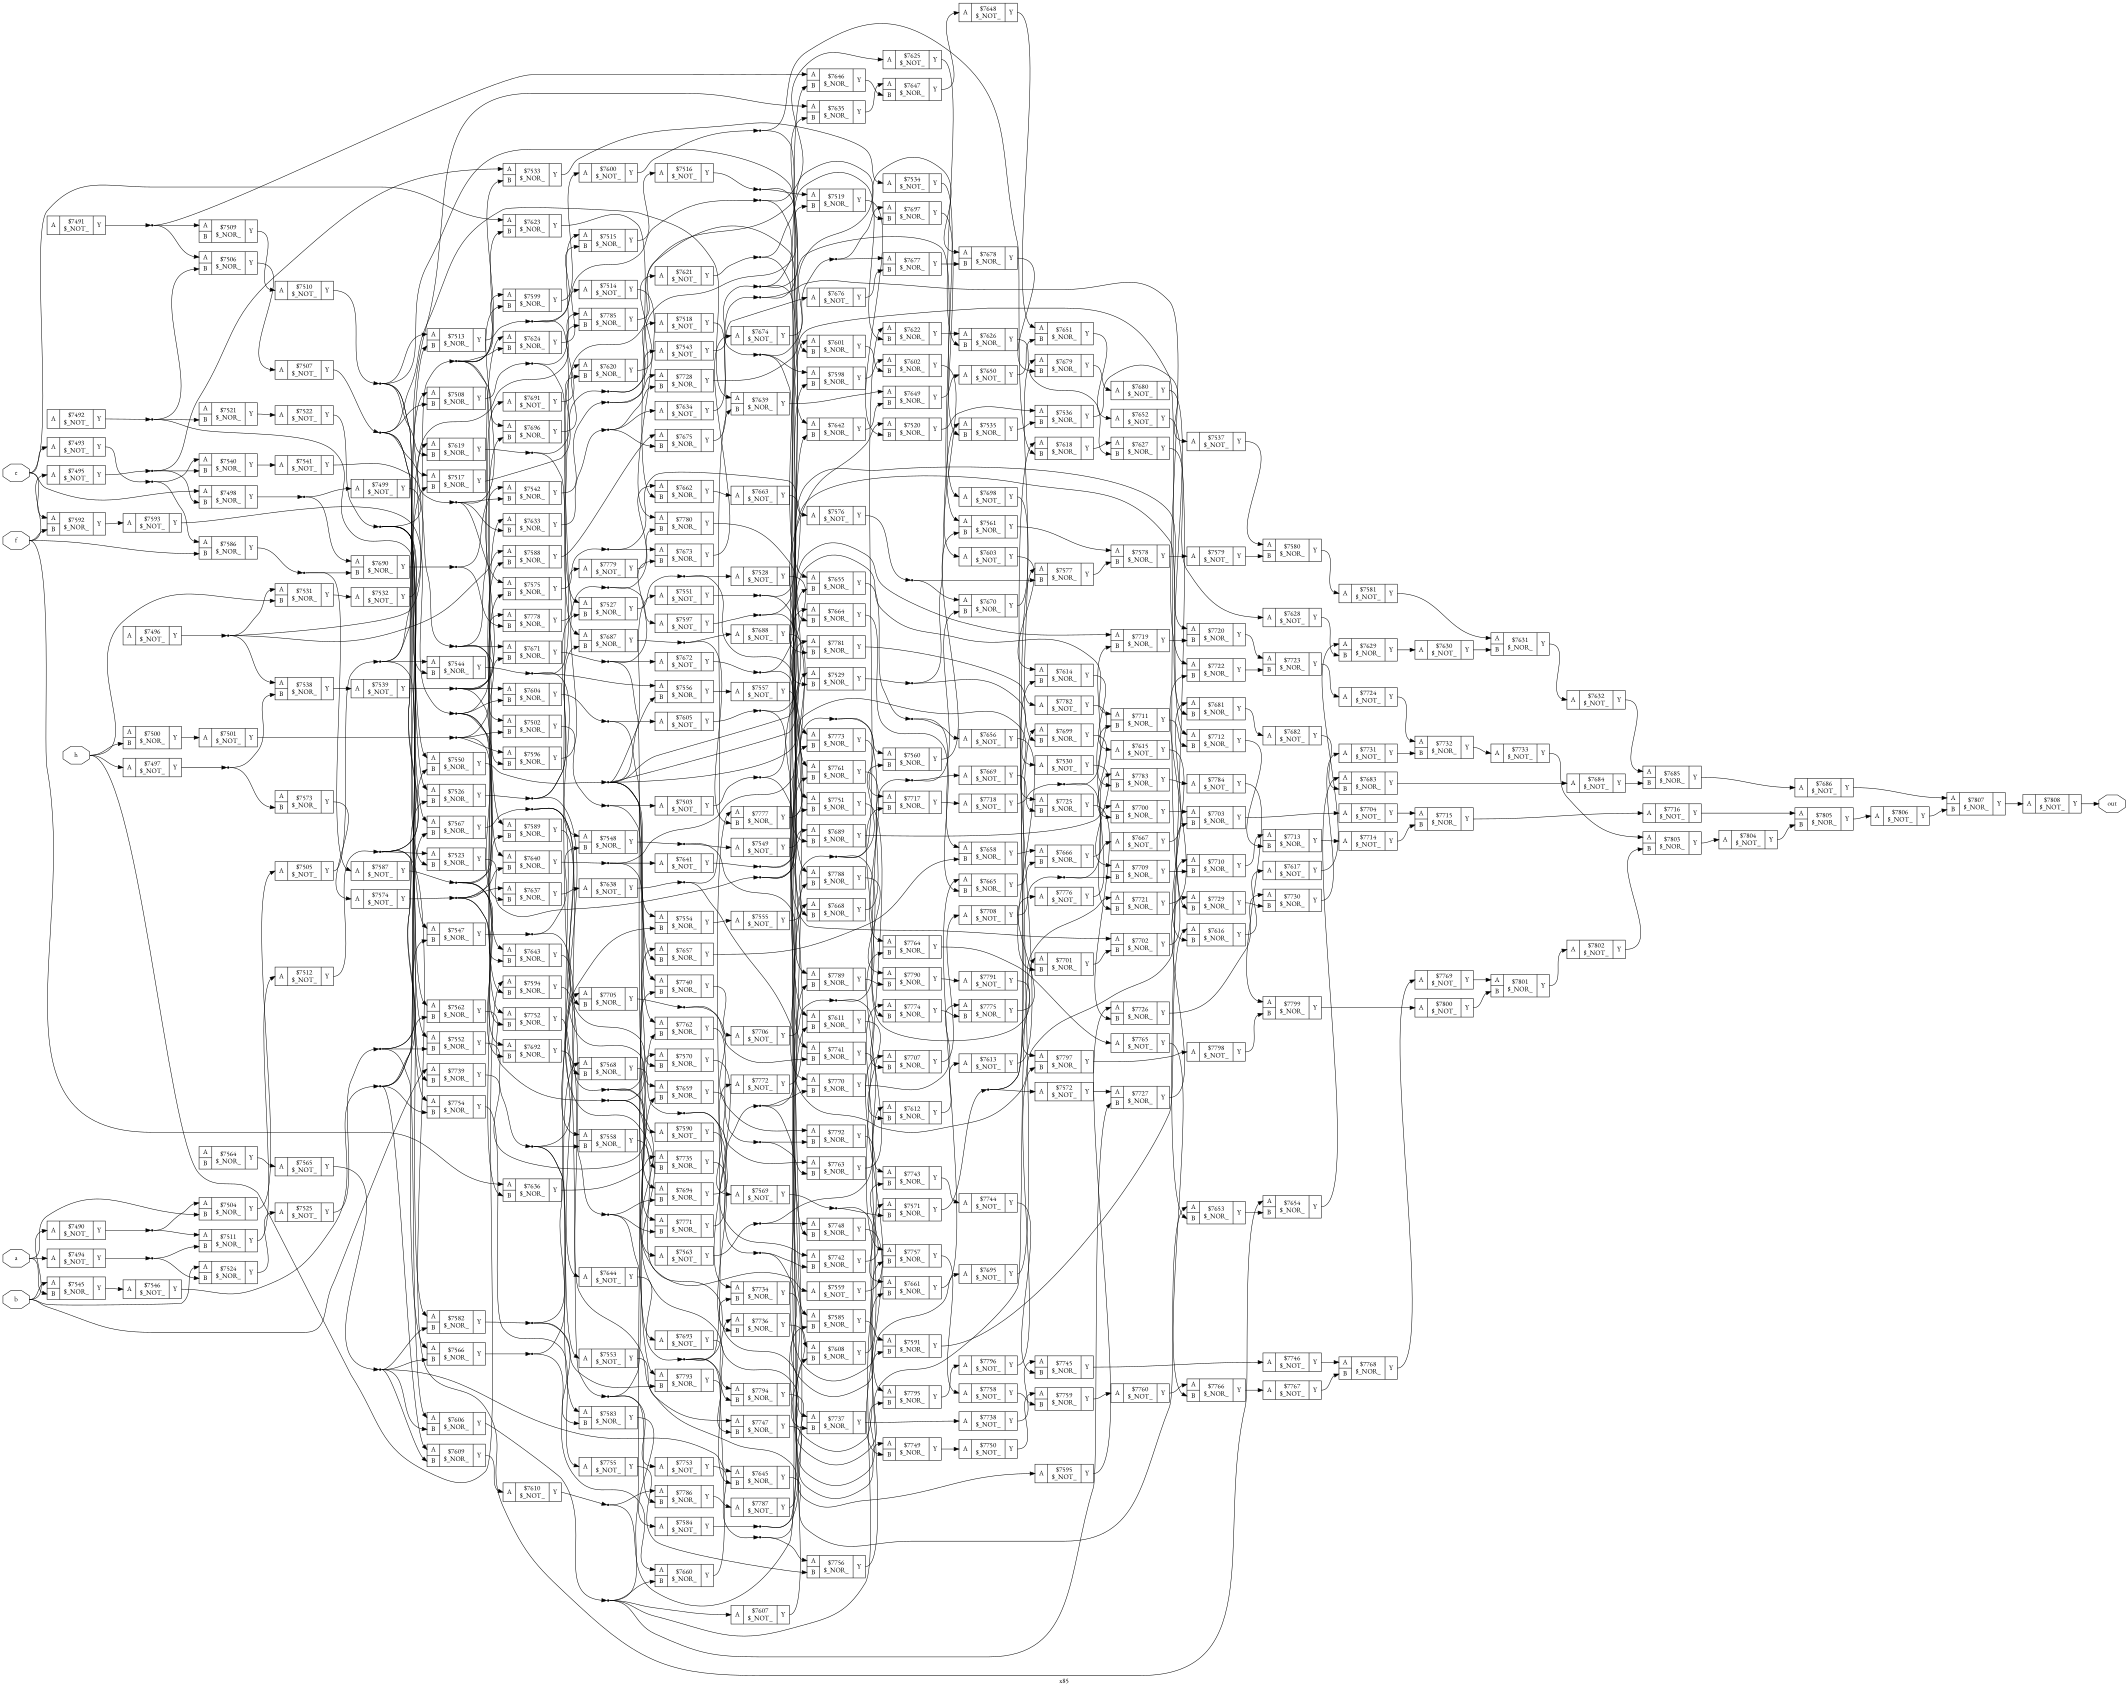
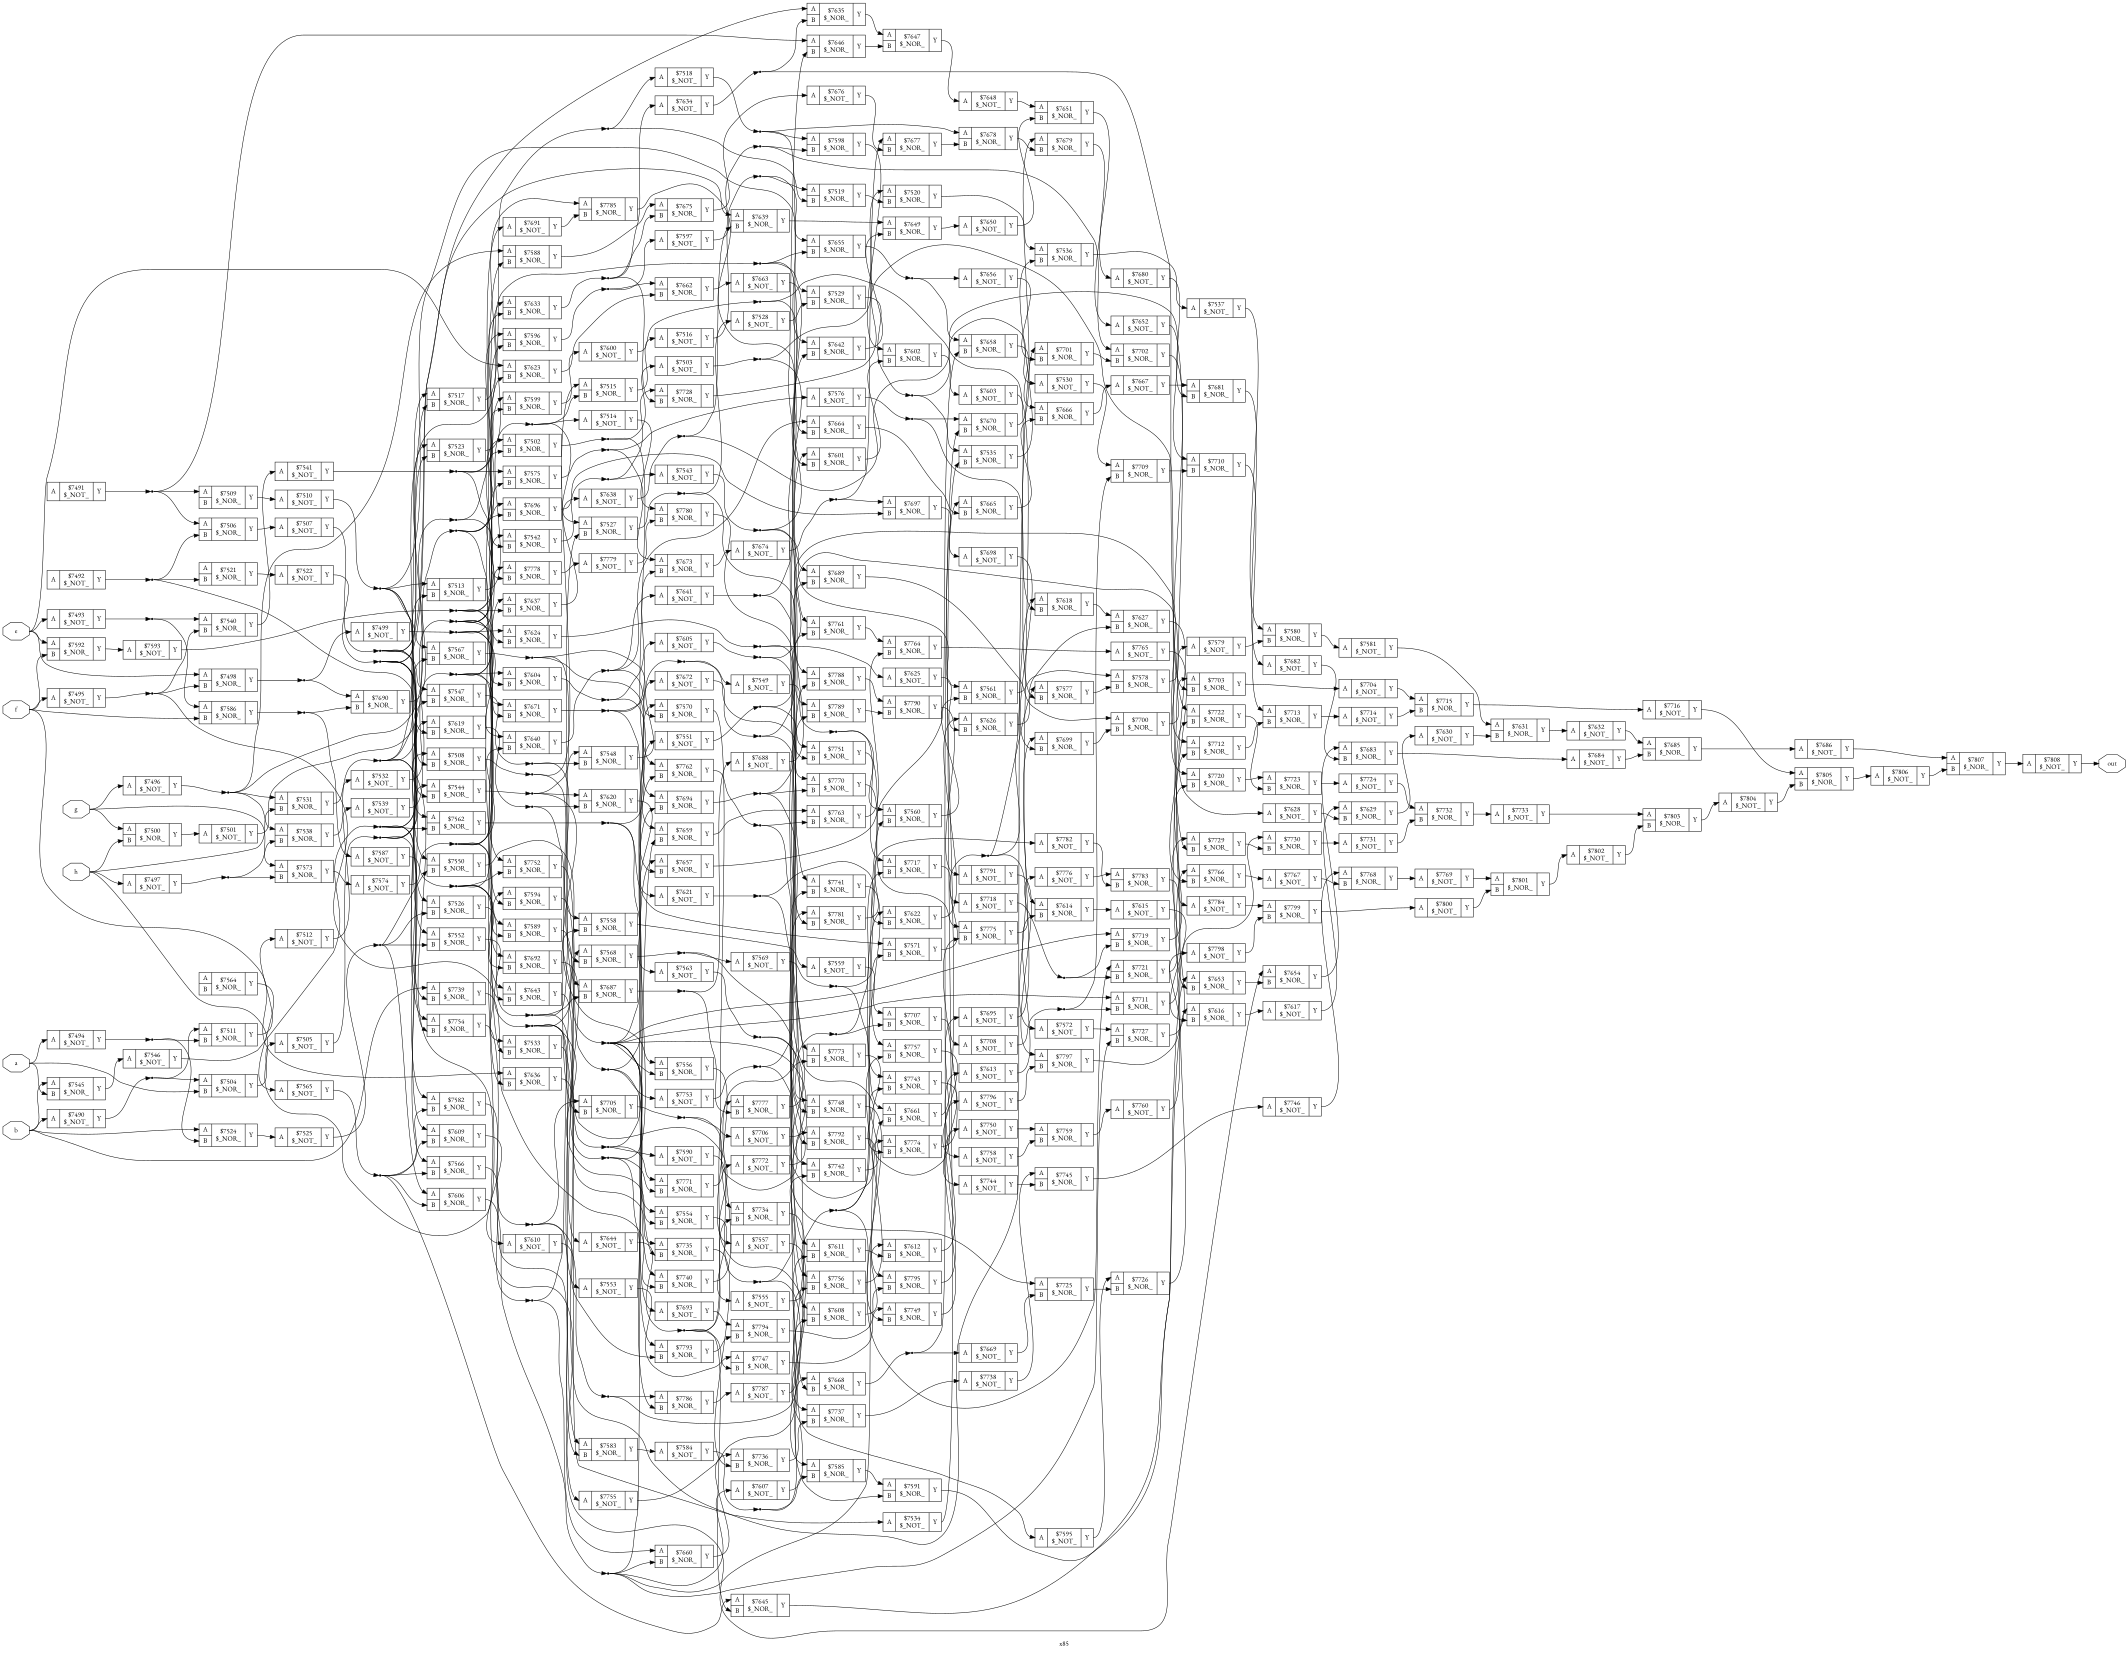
none -> (76, 809)
